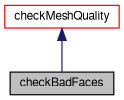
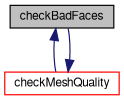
none -> (54, 56)
